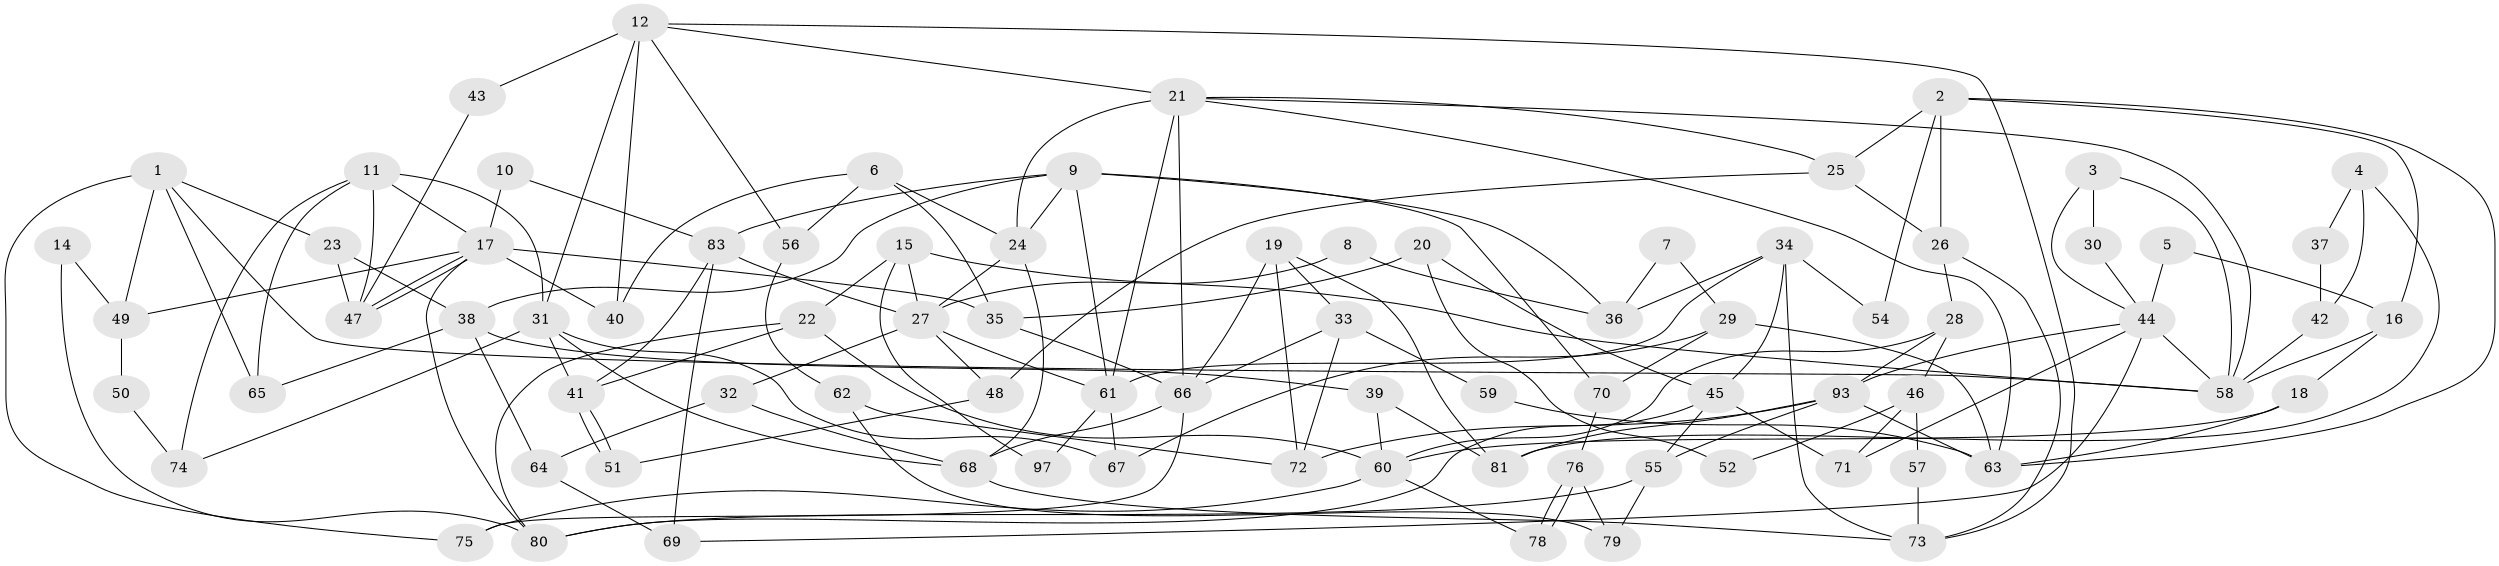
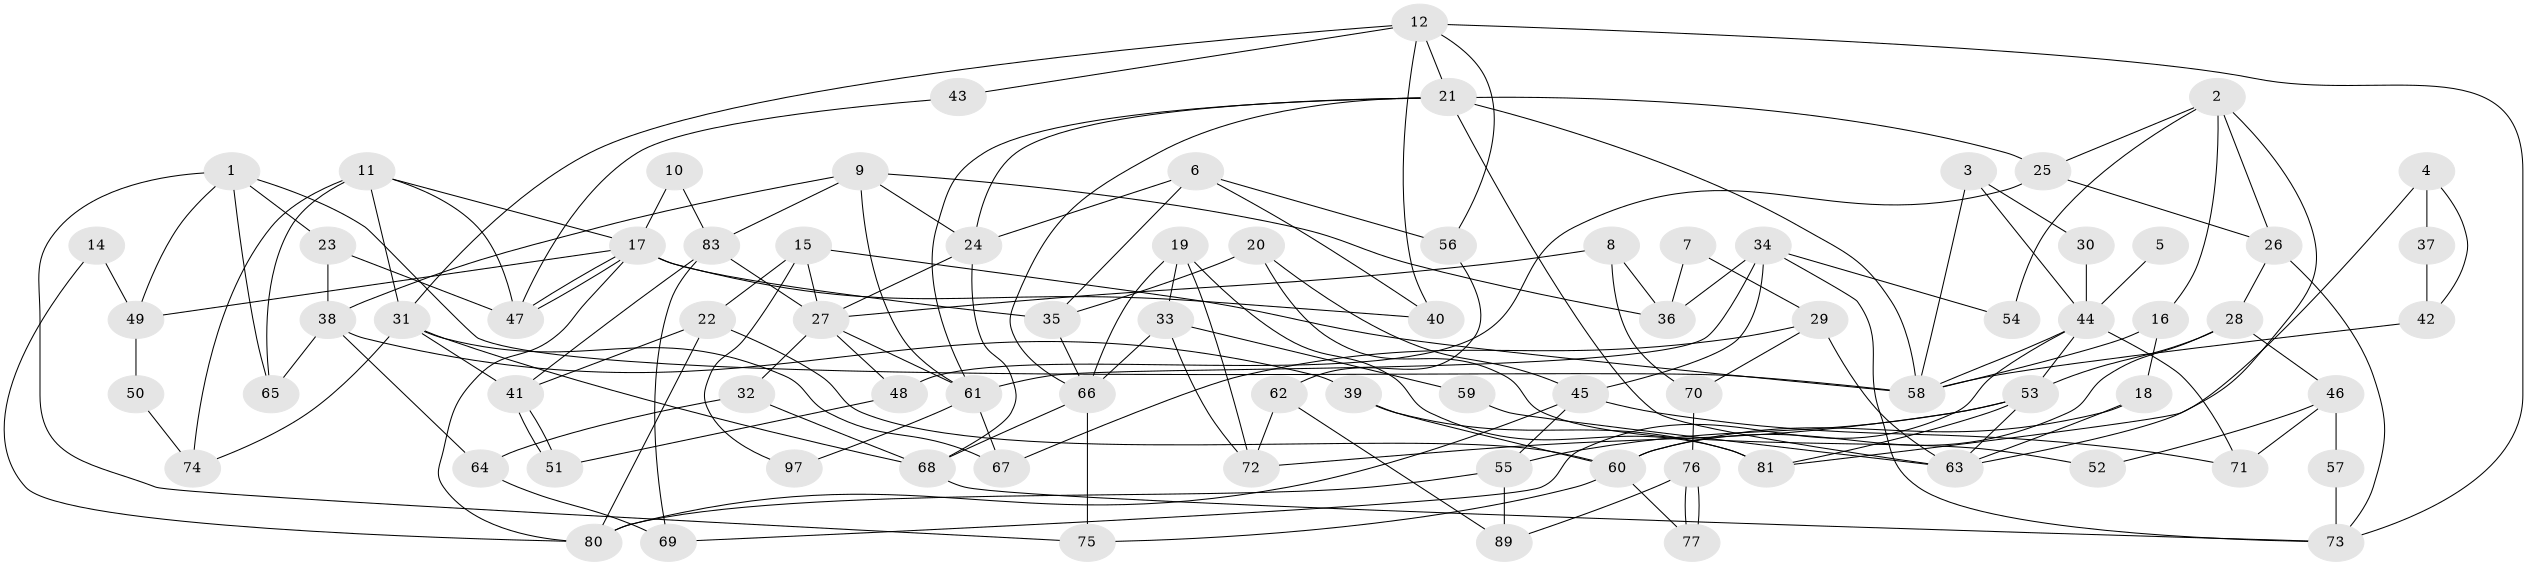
(1448, 222) -> (1627, 332)
(2284, 277) -> none
(1842, 394) -> (2031, 394)
(1538, 543) -> (1692, 543)
(1613, 543) -> (1504, 543)
